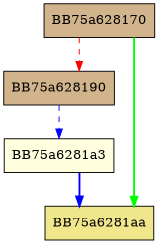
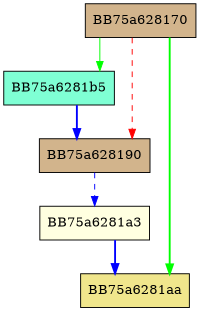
none -> (59, 88)
